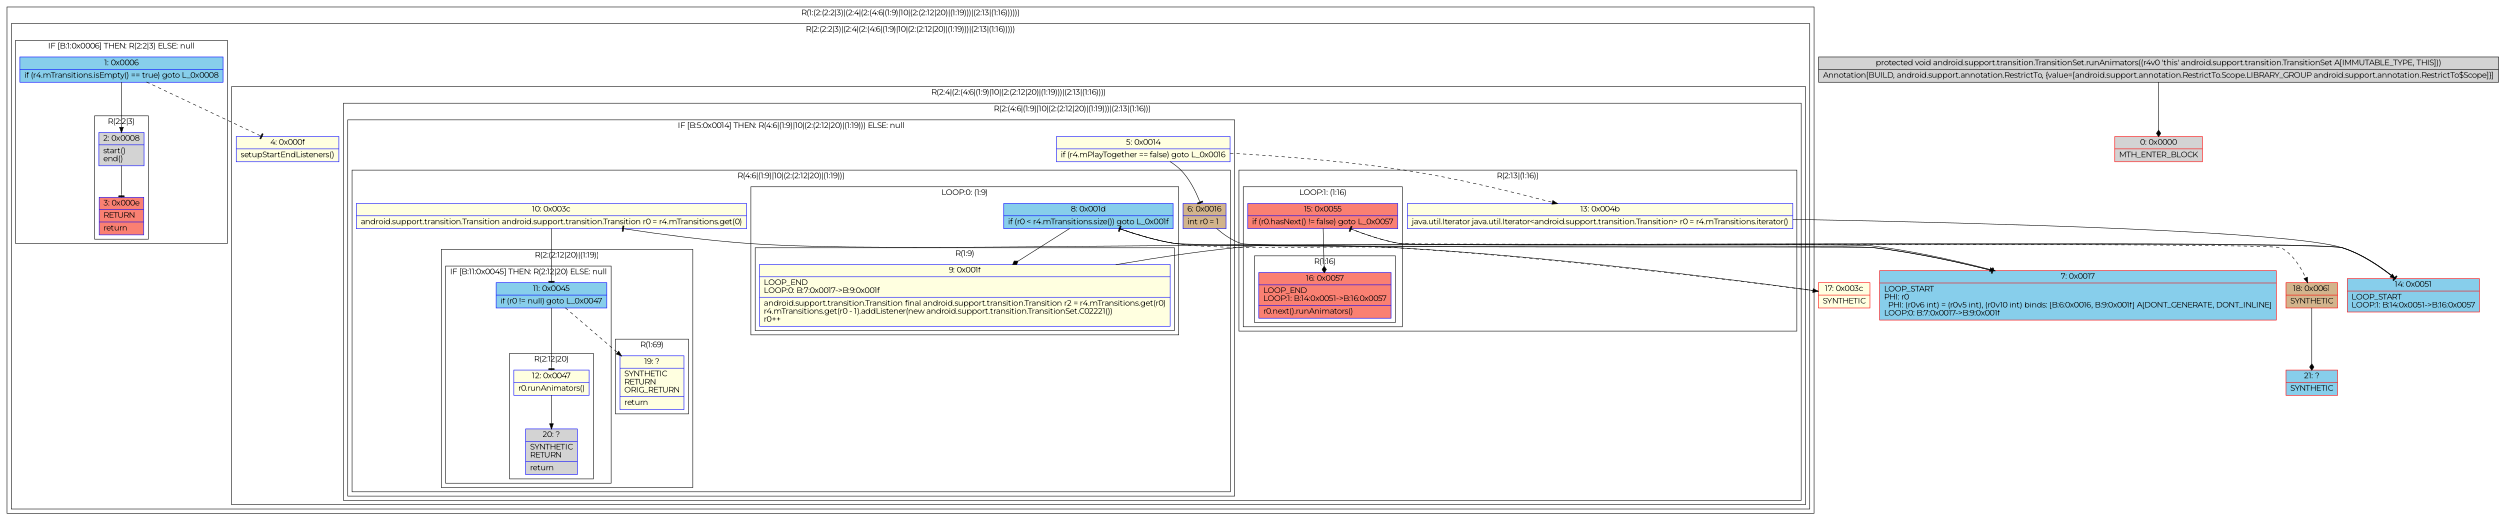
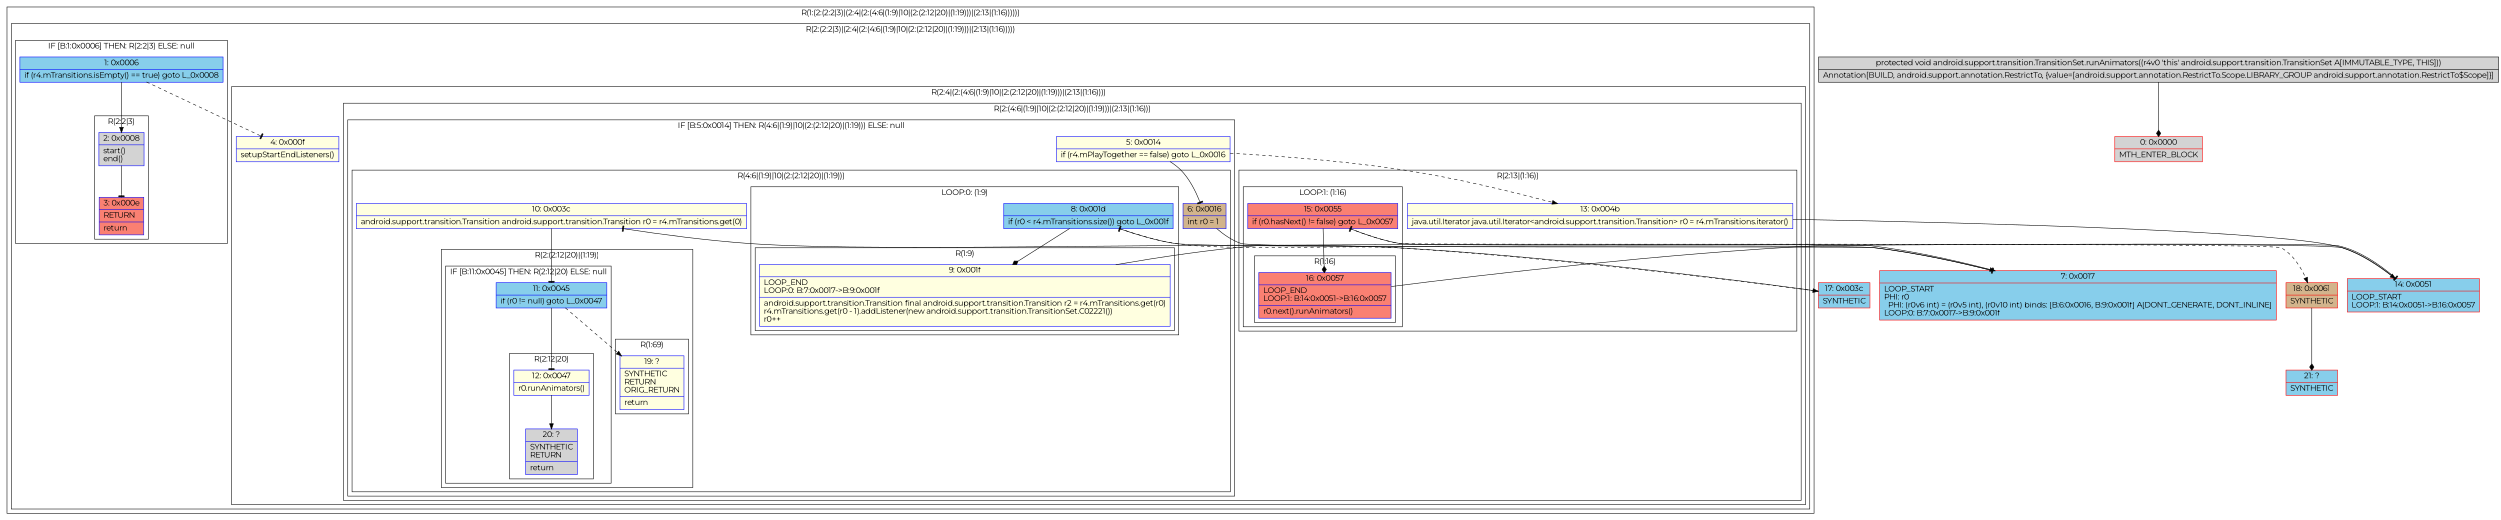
(1759, 244) -> (1744, 250)
(1844, 295) -> (1844, 295)
